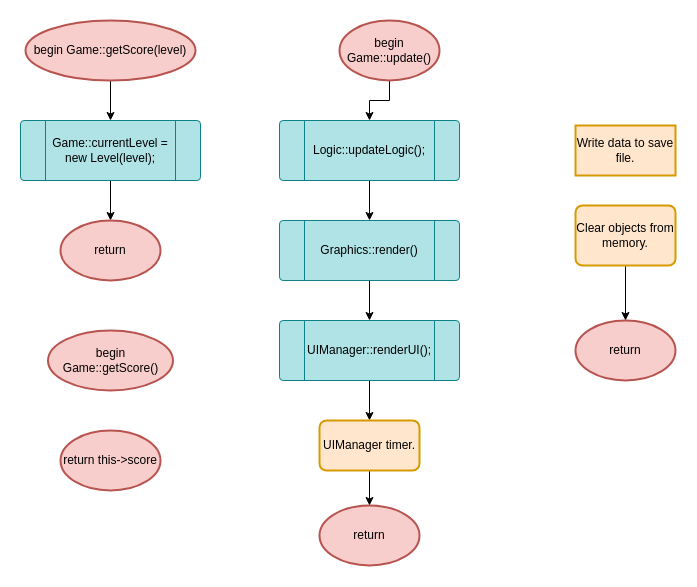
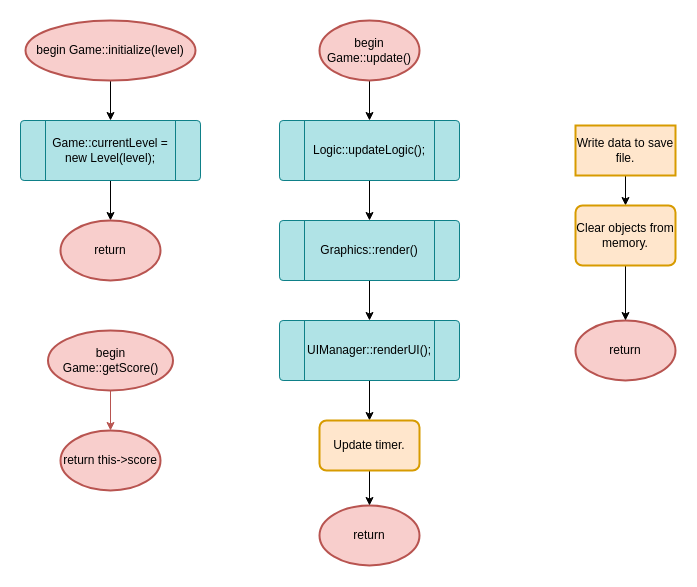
(111, 51) -> (111, 51)
(390, 51) -> (370, 51)
none -> (626, 195)
none -> (111, 407)
(370, 446) -> (370, 446)
